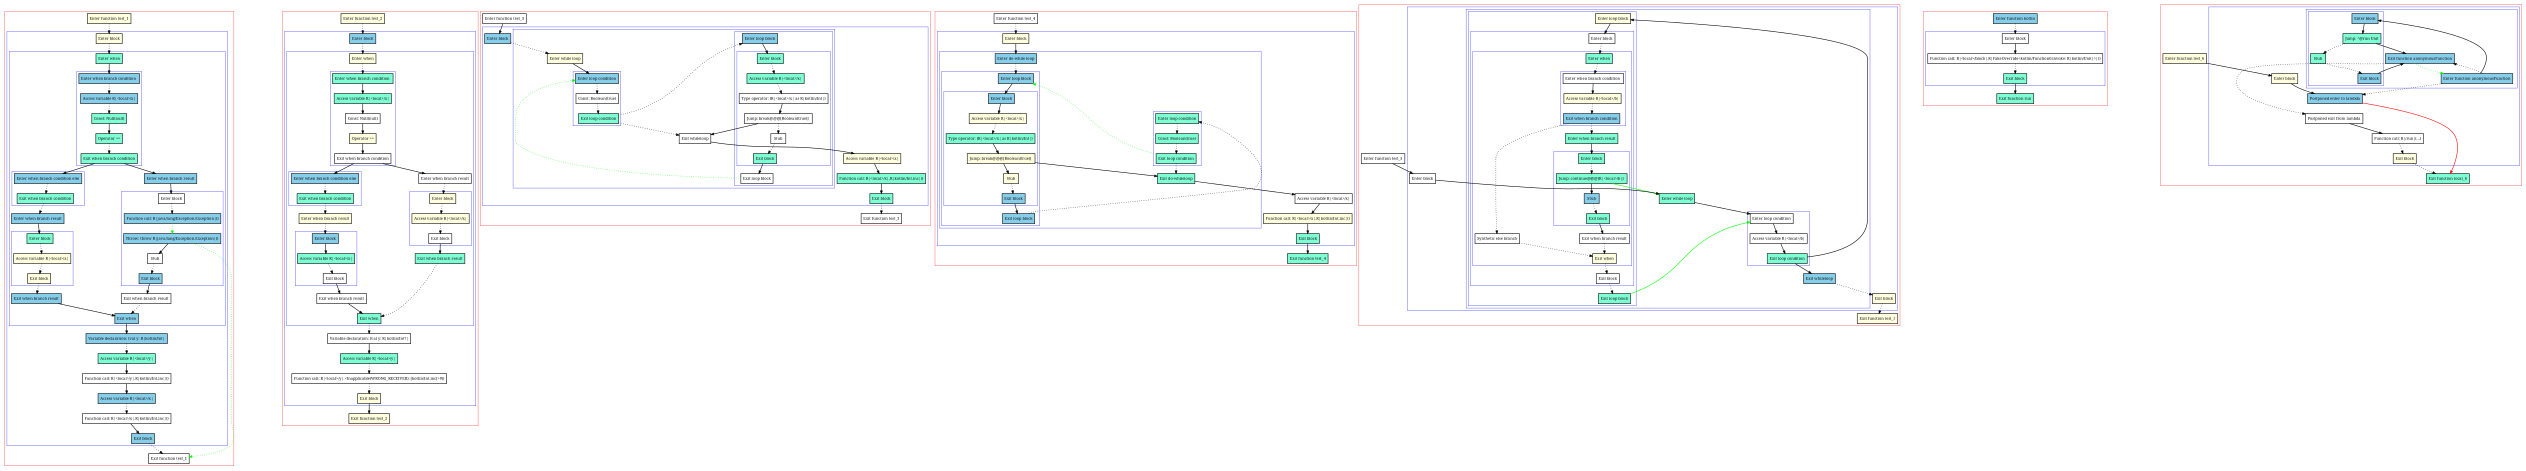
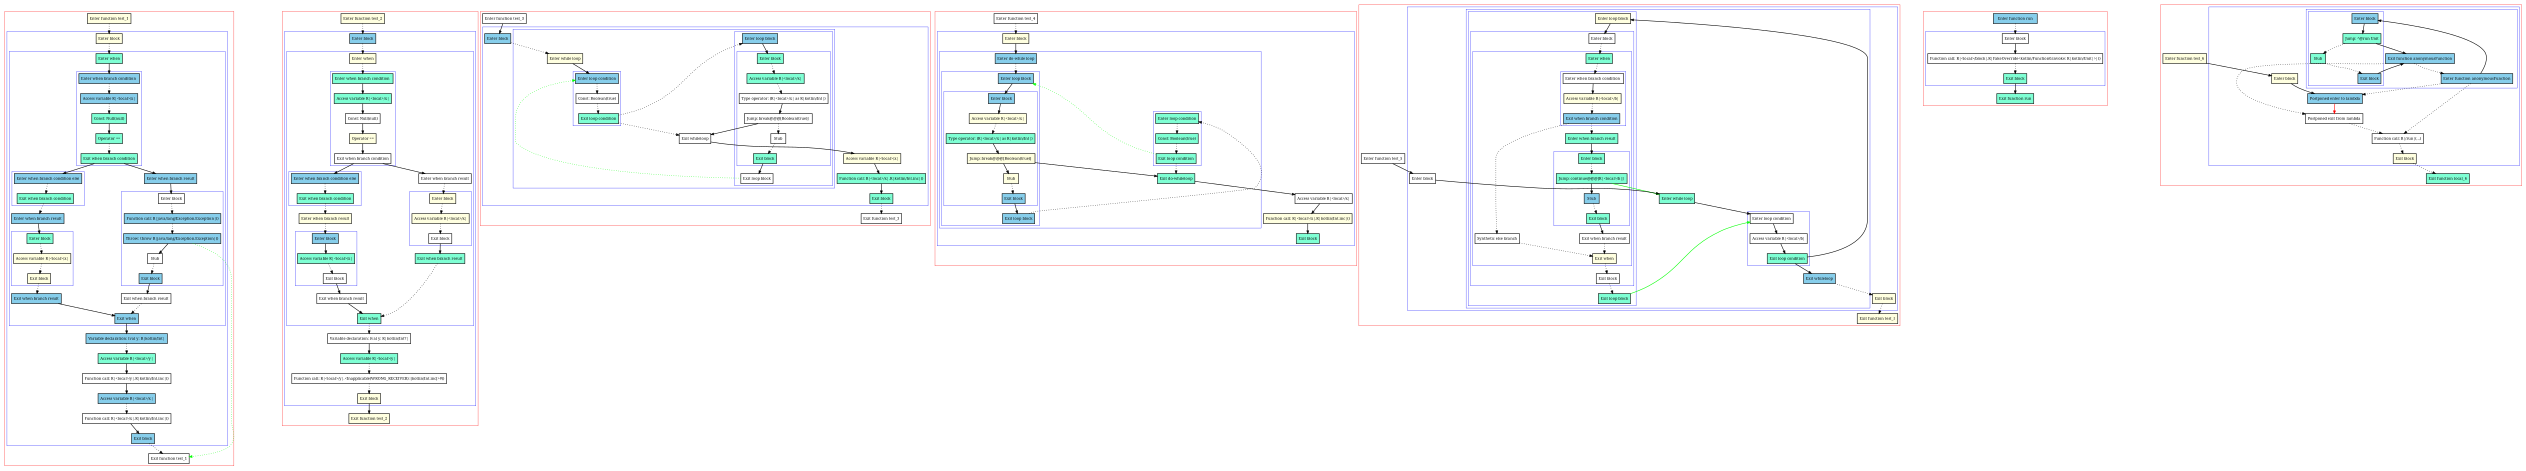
(2015, 19) -> (2015, 19)
(2470, 68) -> (2438, 108)
(2427, 69) -> (2427, 69)
(2429, 119) -> (2335, 107)
(2365, 128) -> (2365, 128)
(172, 227) -> (172, 227)
(1308, 259) -> none
